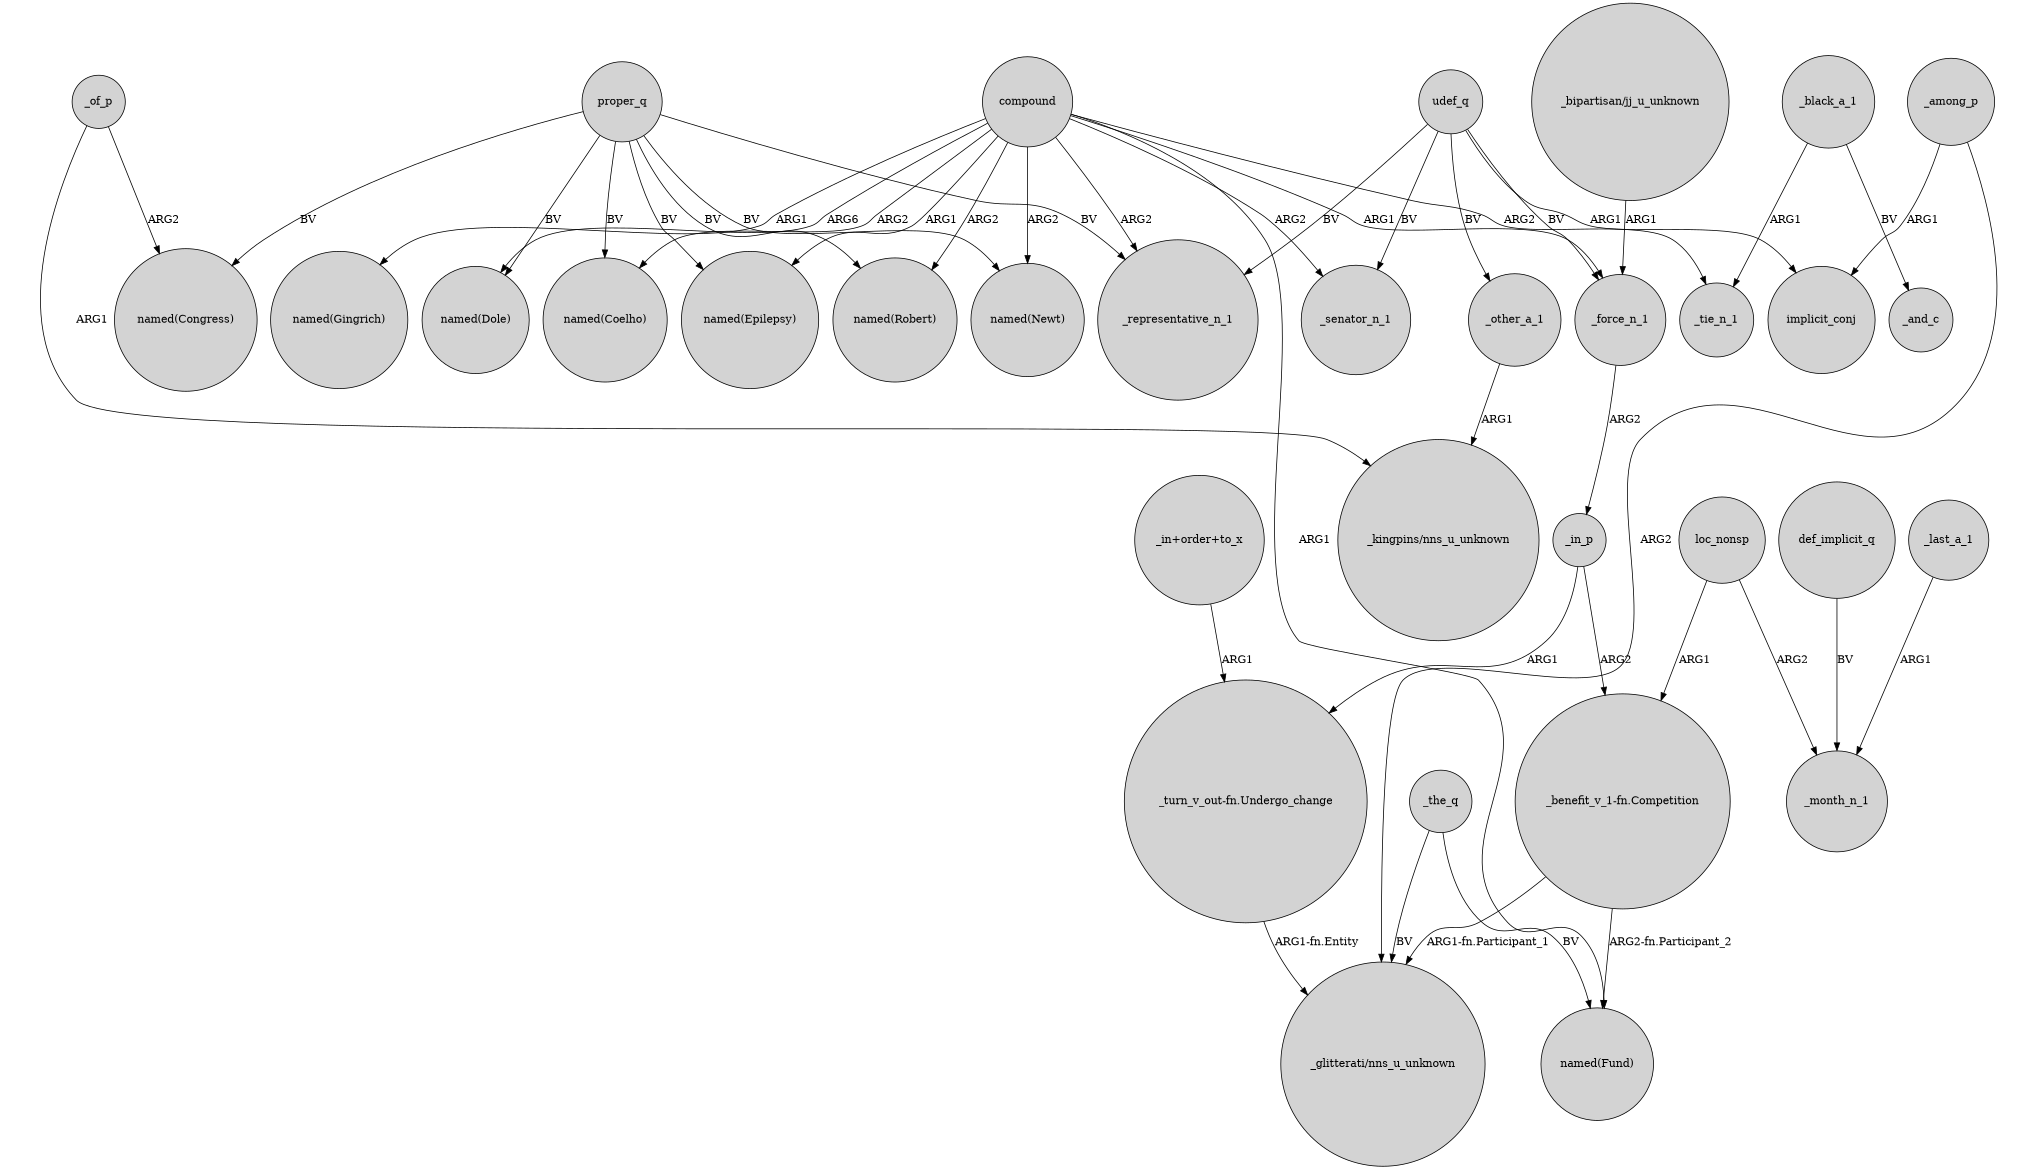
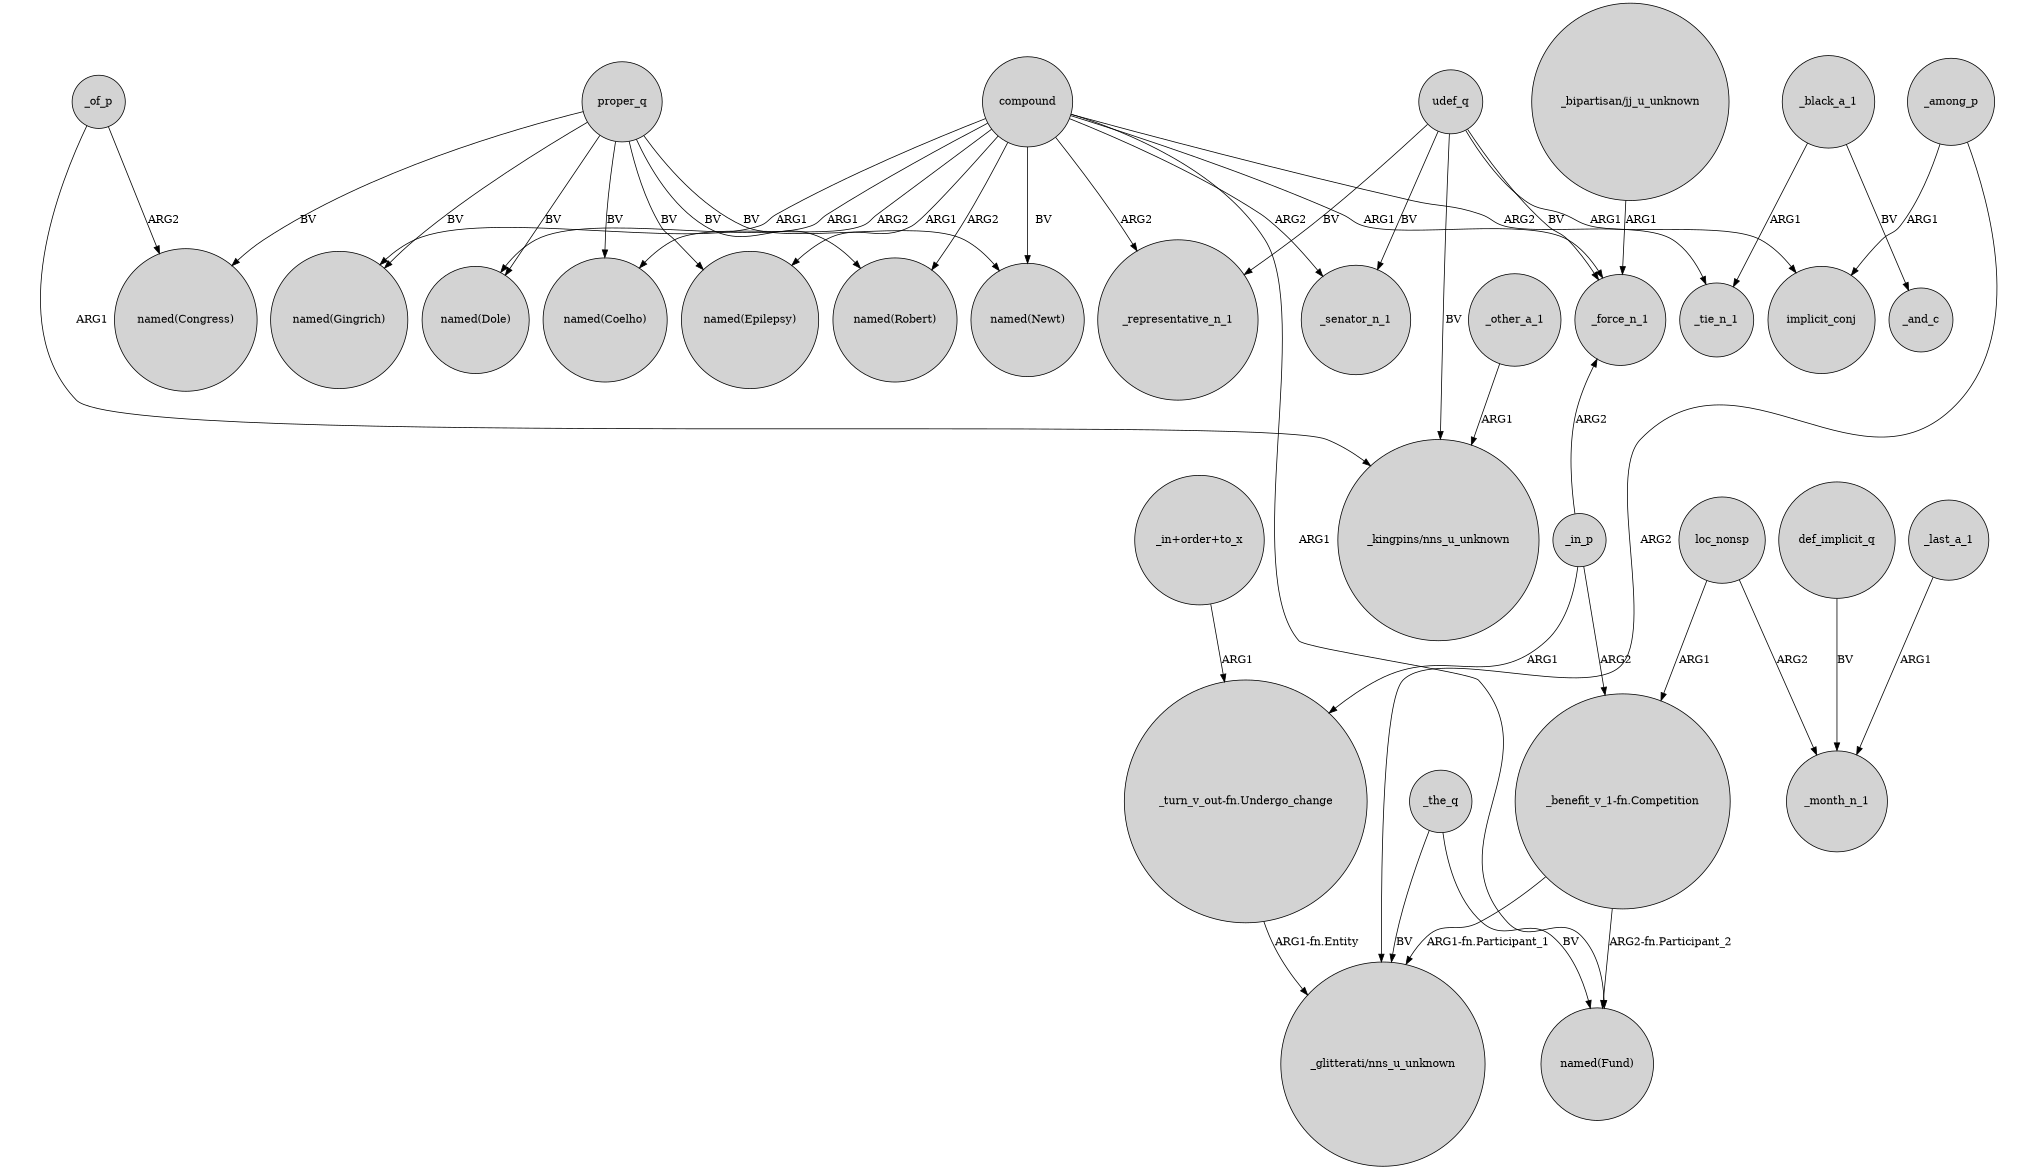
(894, 181) -> (485, 187)
(1459, 203) -> (1444, 283)
(843, 220) -> (843, 220)
(1043, 220) -> (1043, 220)
(1605, 437) -> (1572, 438)
